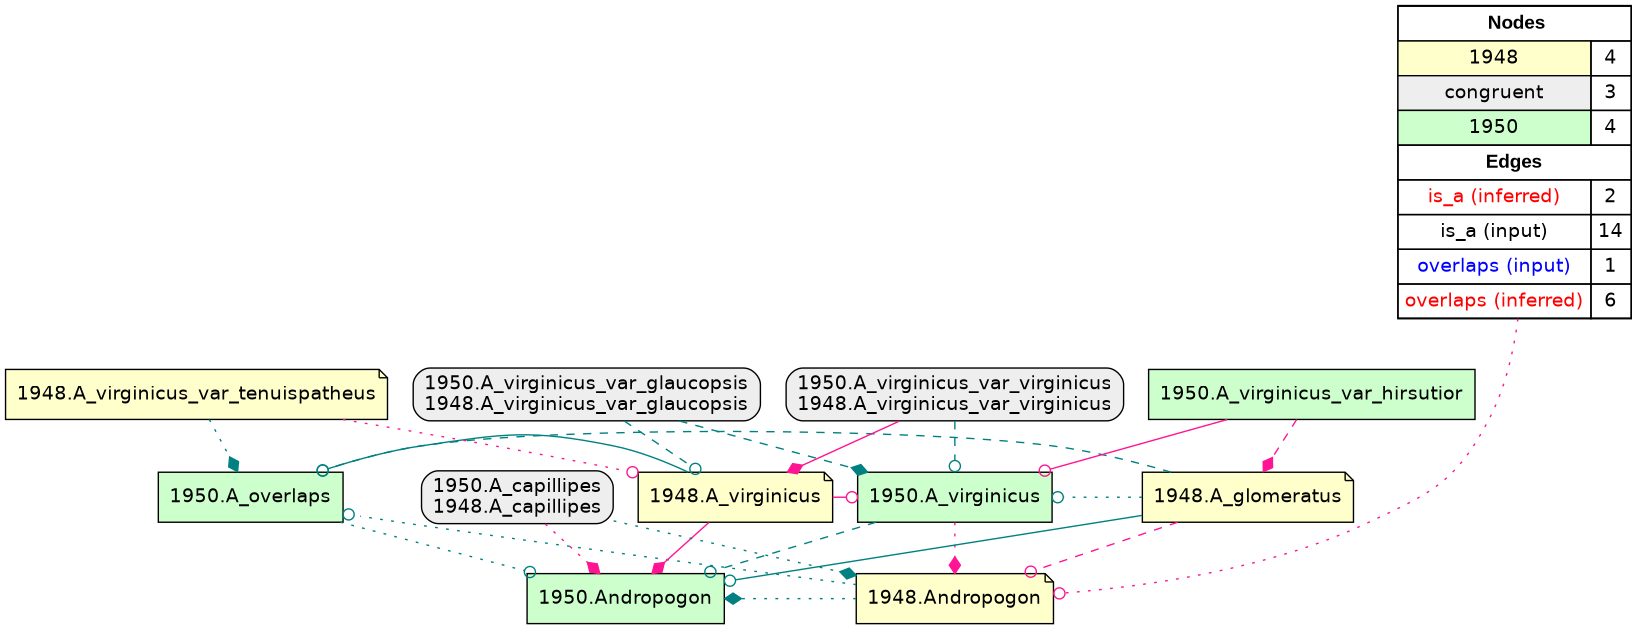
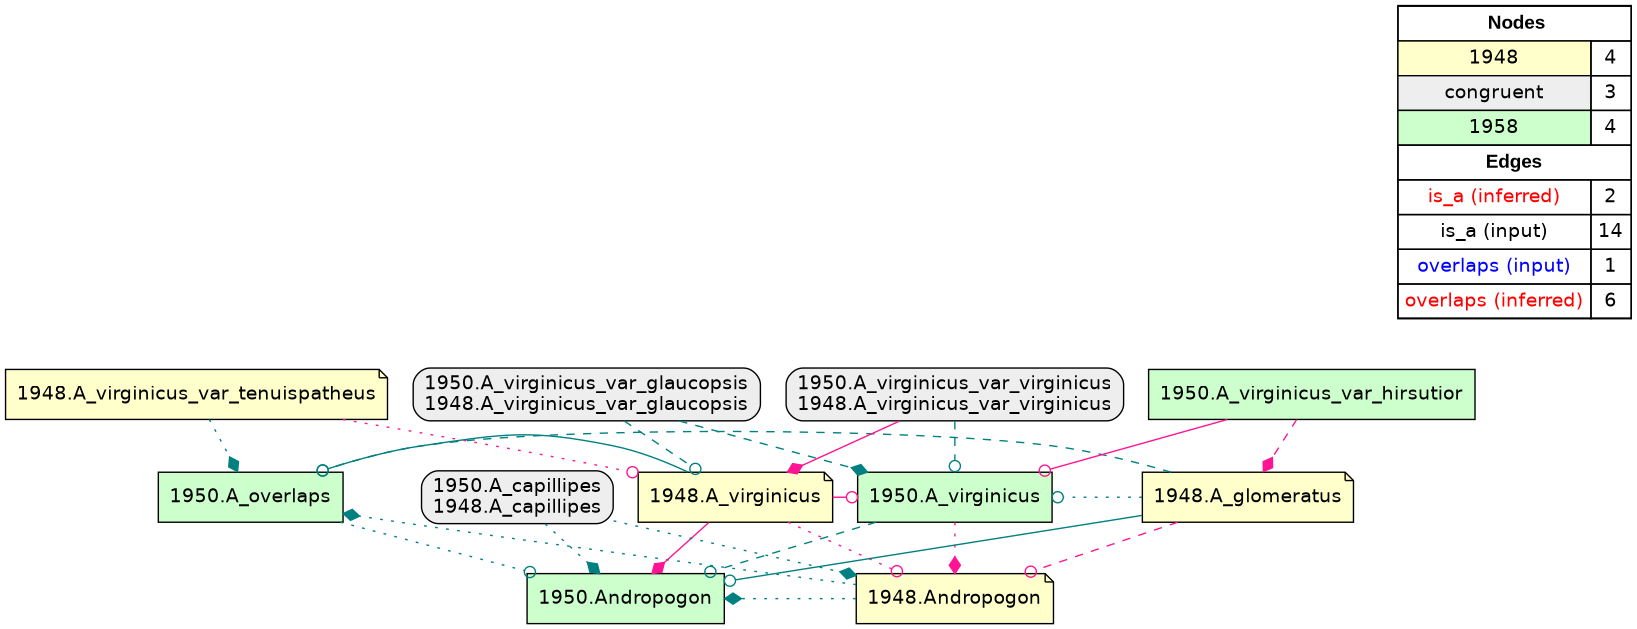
(1494, 127) -> (1494, 127)
(1348, 531) -> (840, 546)
(559, 536) -> (559, 536)
(608, 552) -> (608, 552)
